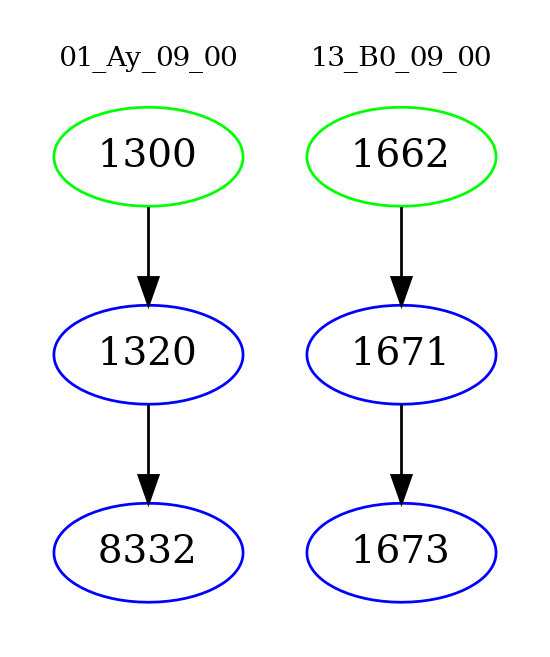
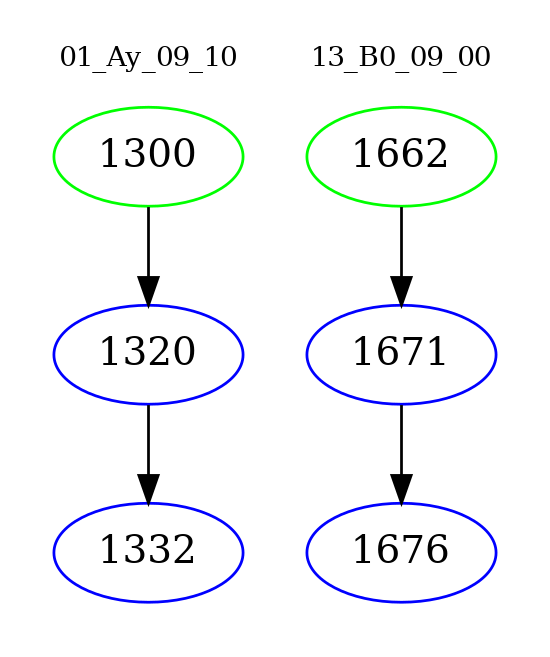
(148, 59) -> (148, 59)
(148, 553) -> (148, 553)
(402, 553) -> (402, 553)
